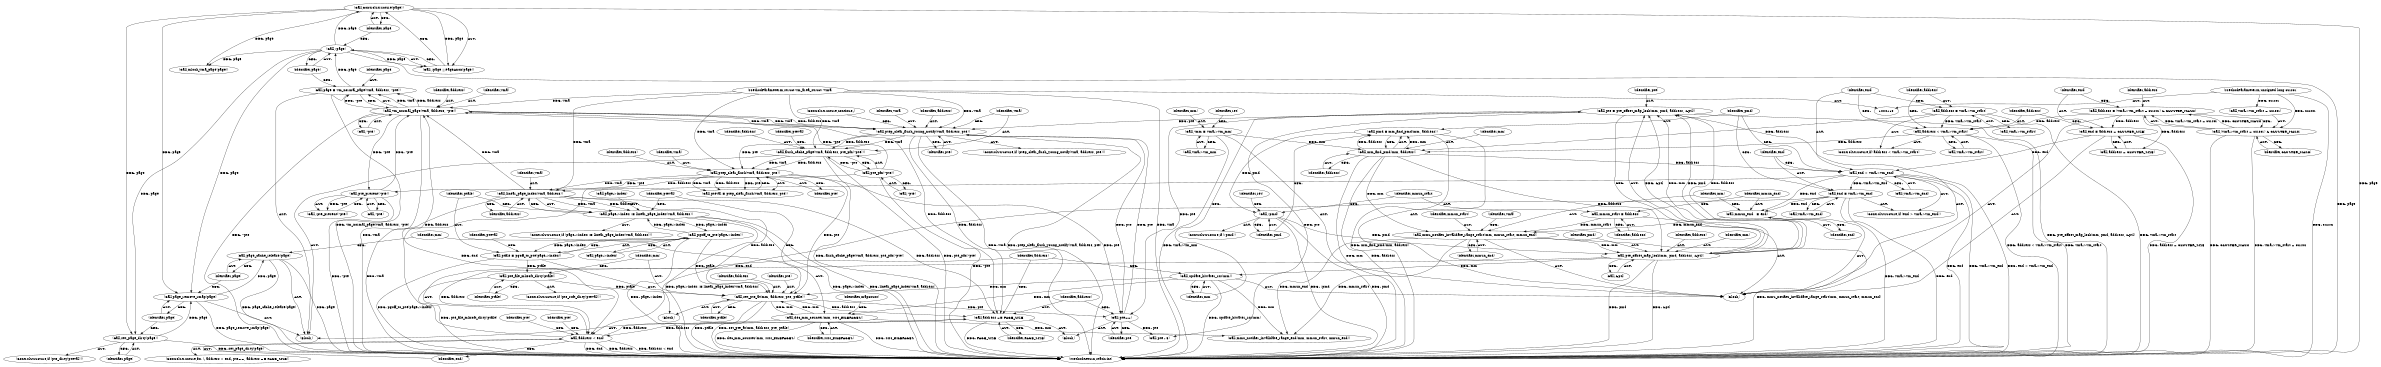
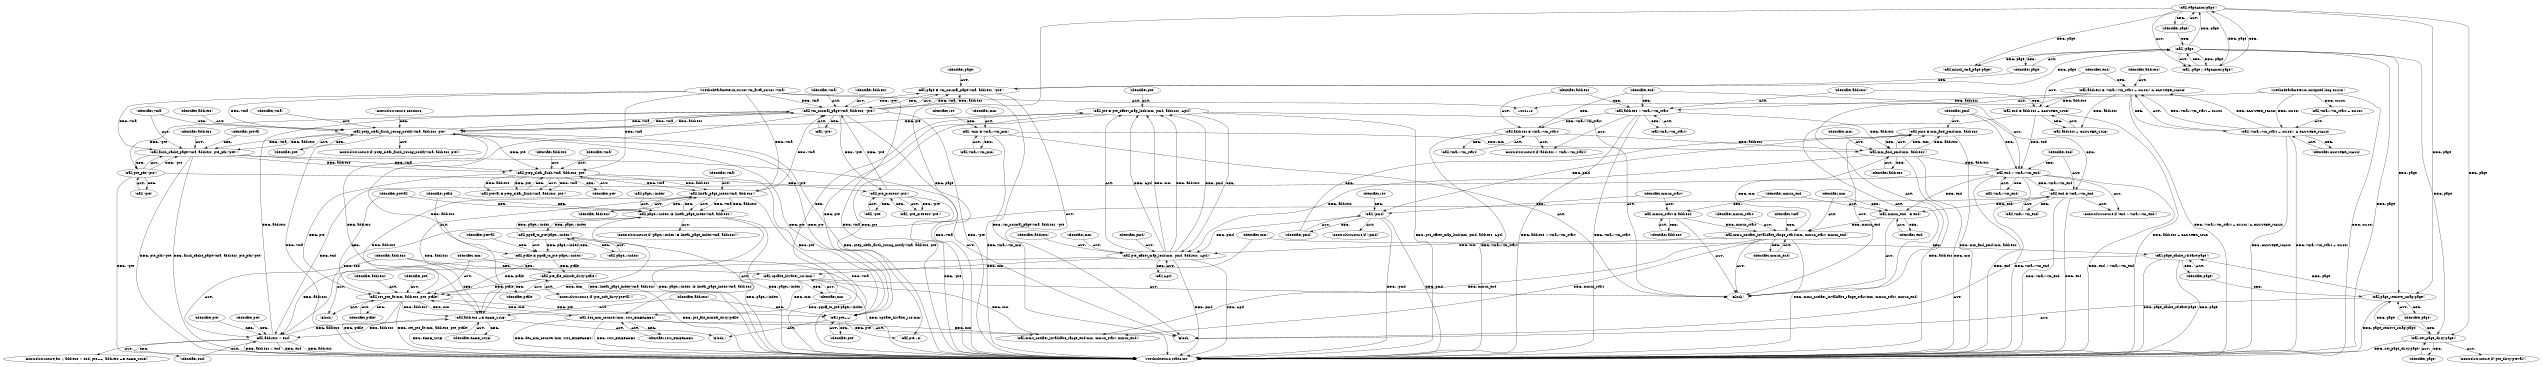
(379, 8) -> (2198, 8)
(1946, 119) -> (1579, 117)
(692, 121) -> (412, 117)
(708, 283) -> (491, 278)
(862, 297) -> none
none -> (2155, 351)
